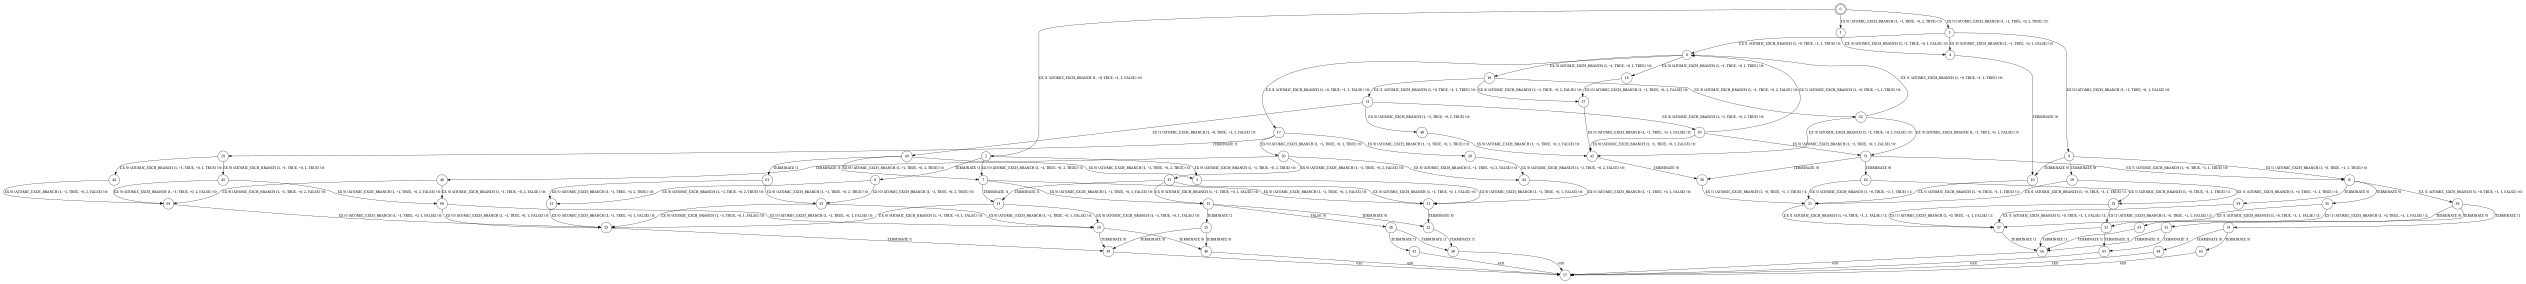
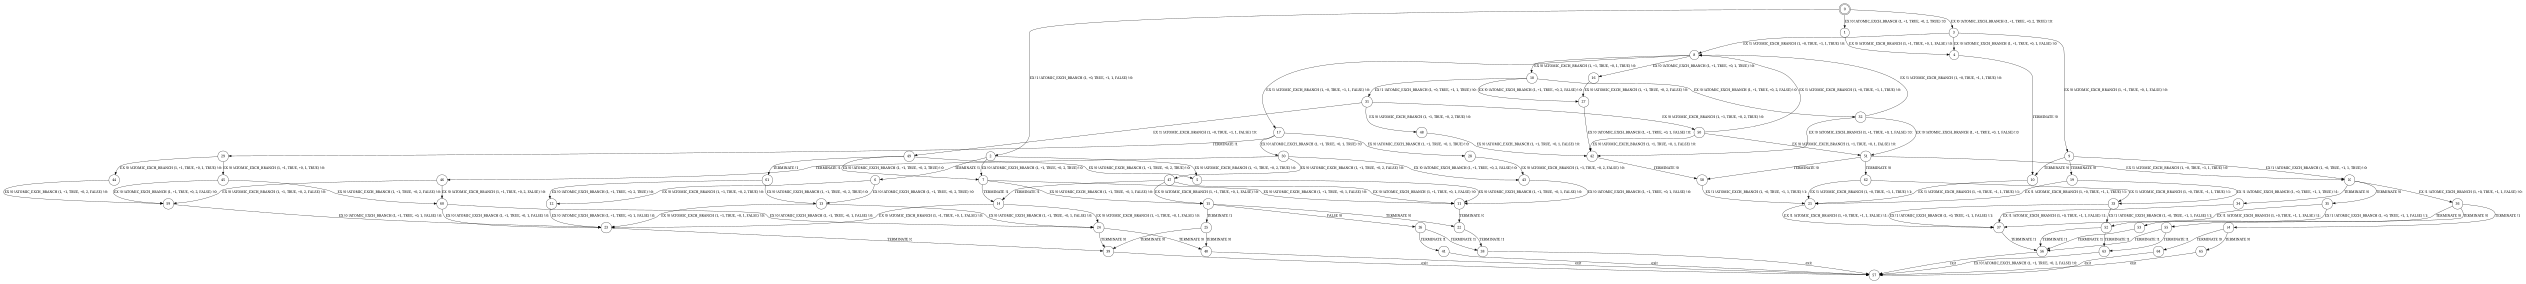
(1974, 263) -> (2025, 263)
